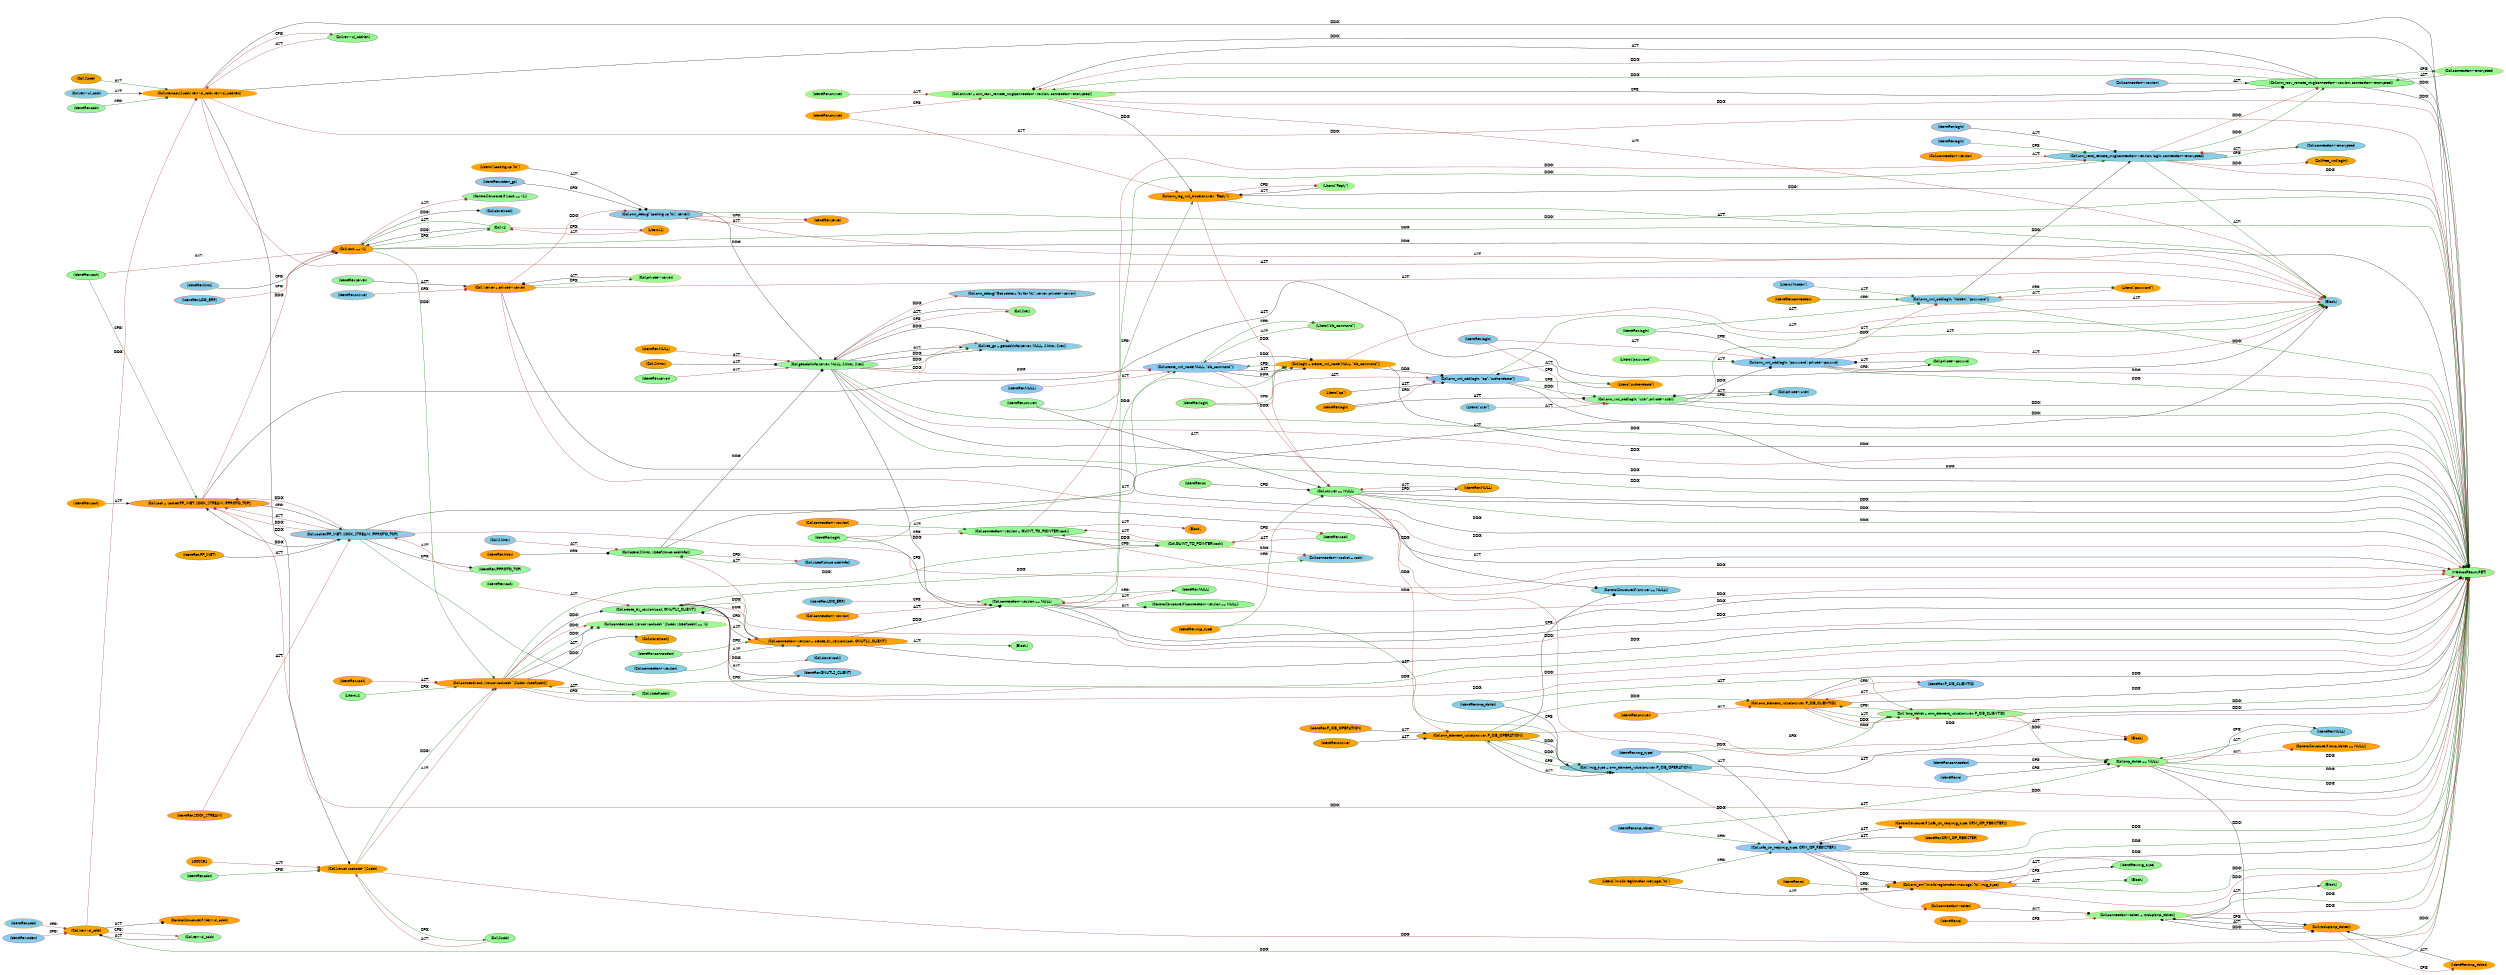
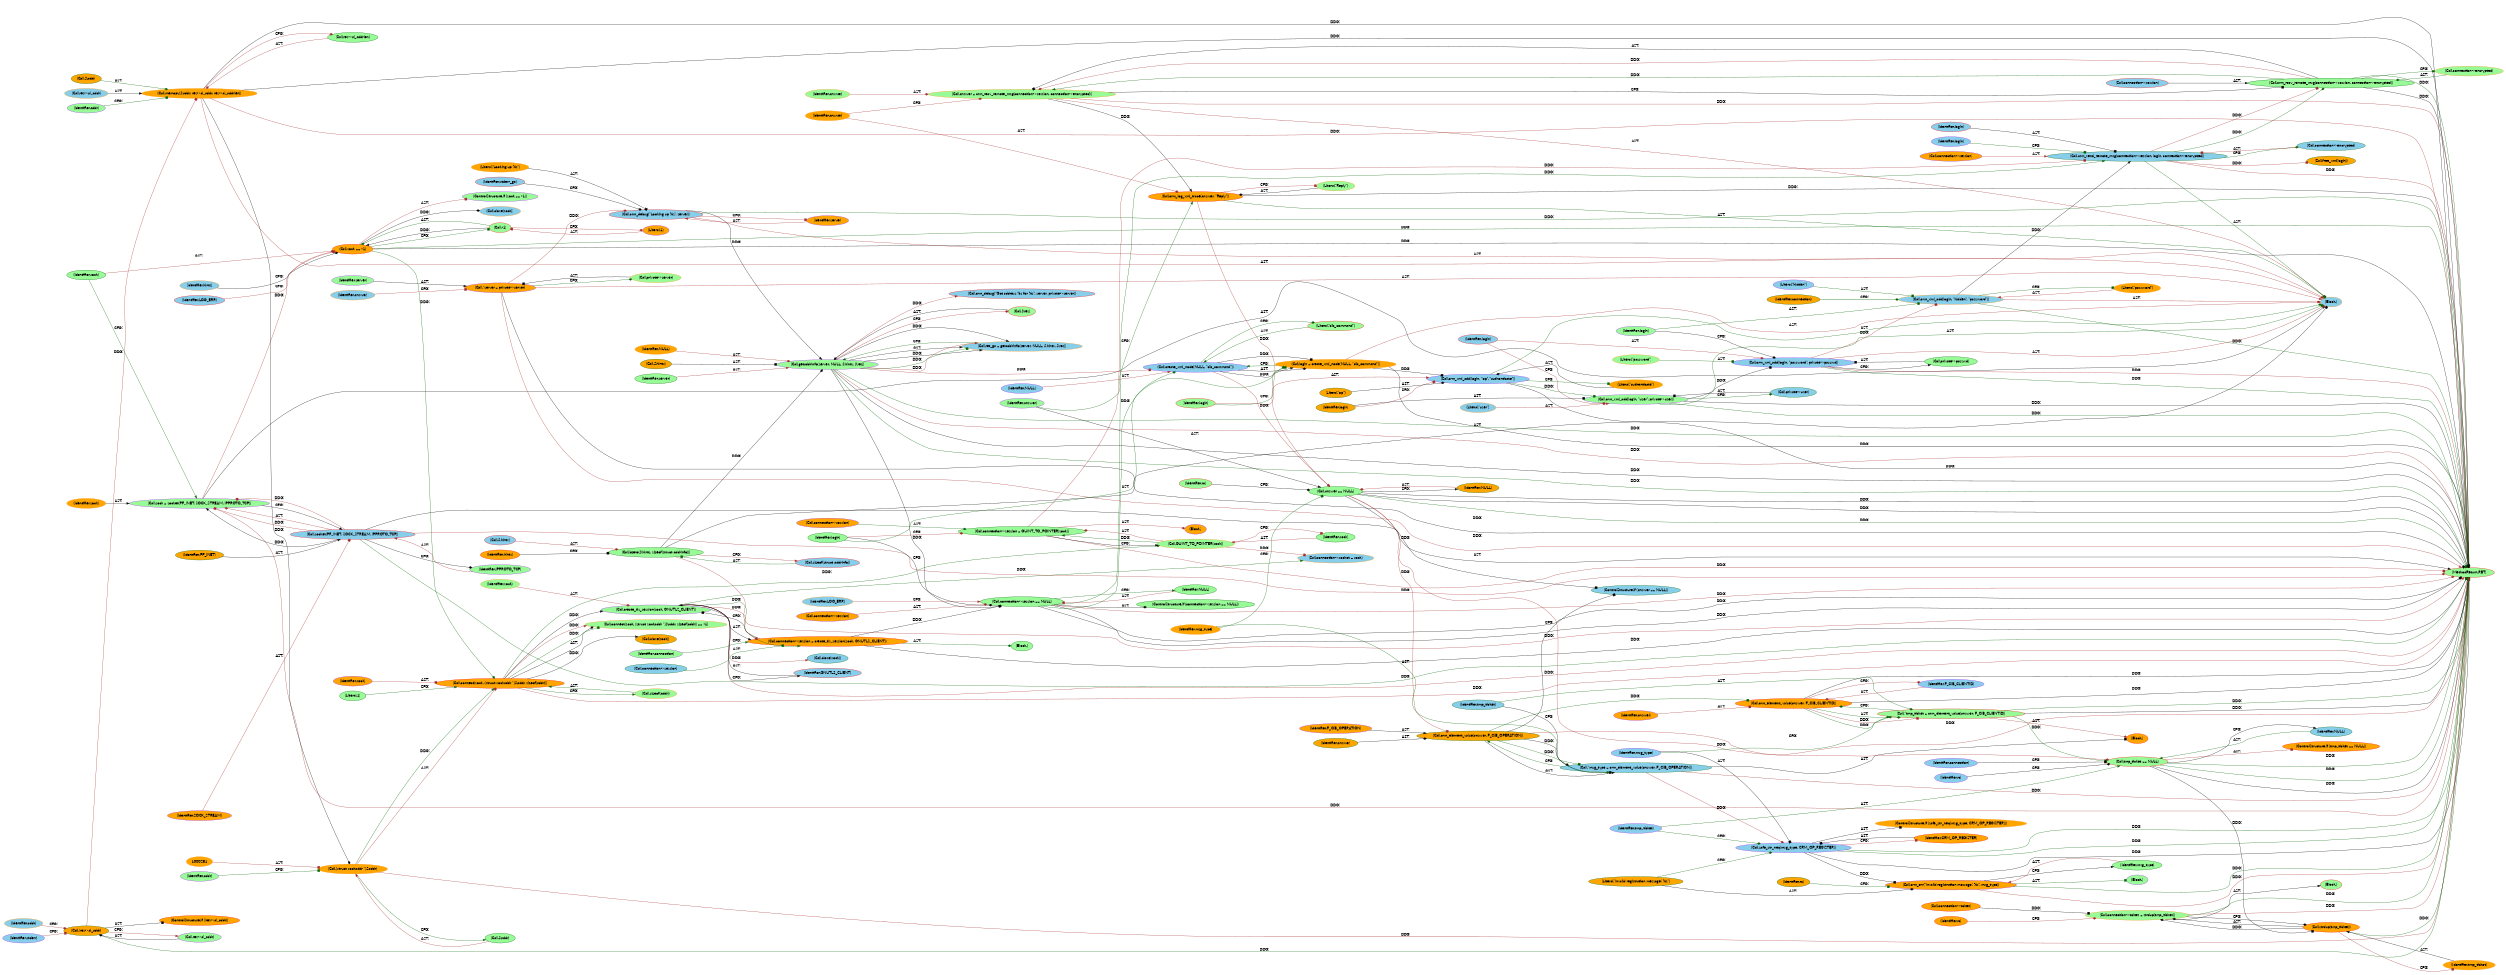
none -> (911, 345)
(741, 460) -> (741, 460)
(199, 503) -> (199, 503)
(1859, 890) -> (1878, 843)
(2037, 909) -> (2037, 909)
